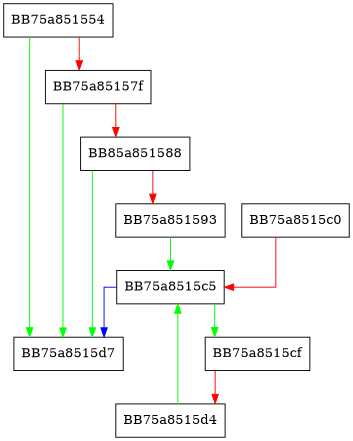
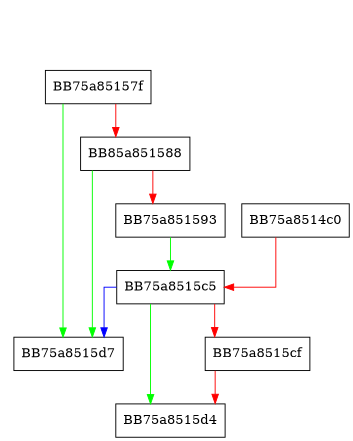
(58, 20) -> none
(296, 220) -> (296, 220)
(215, 316) -> (215, 316)
(178, 358) -> (151, 349)
